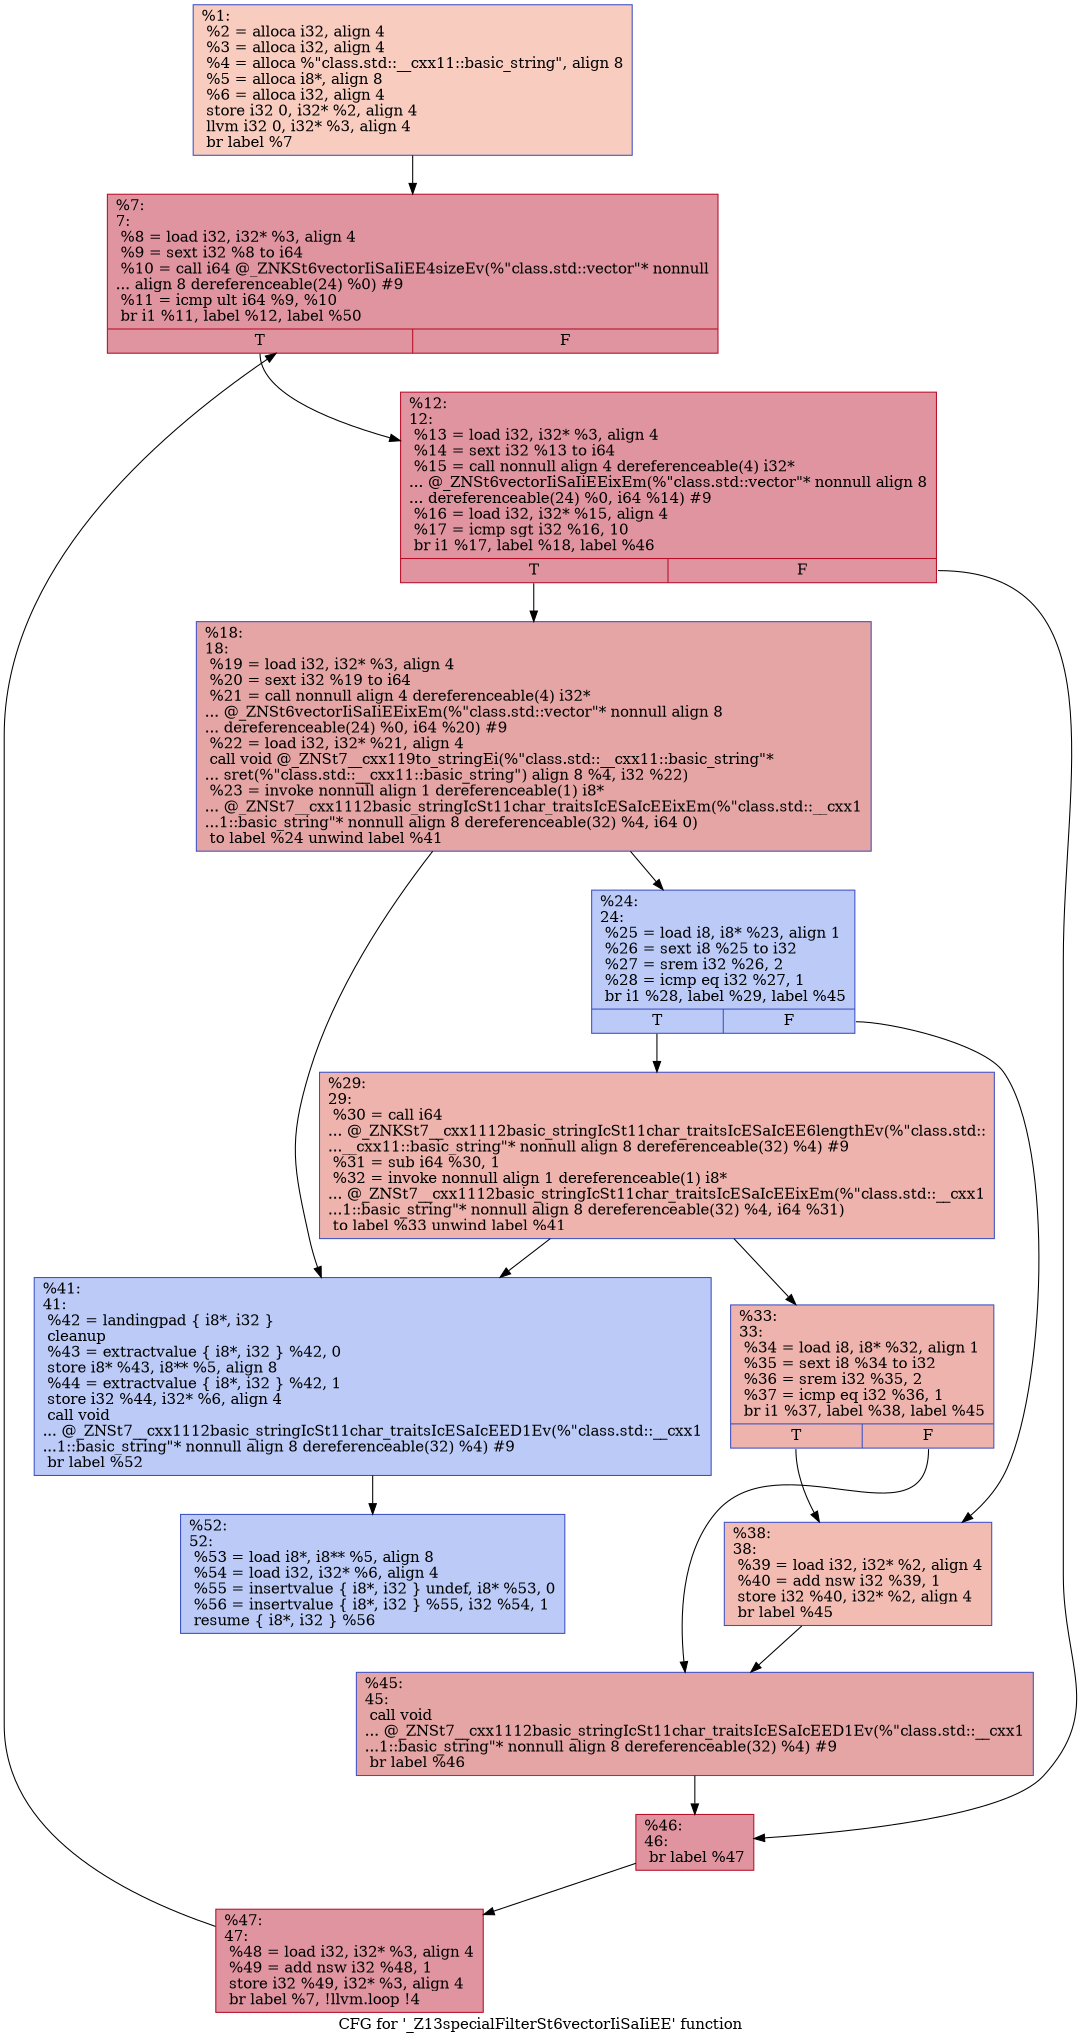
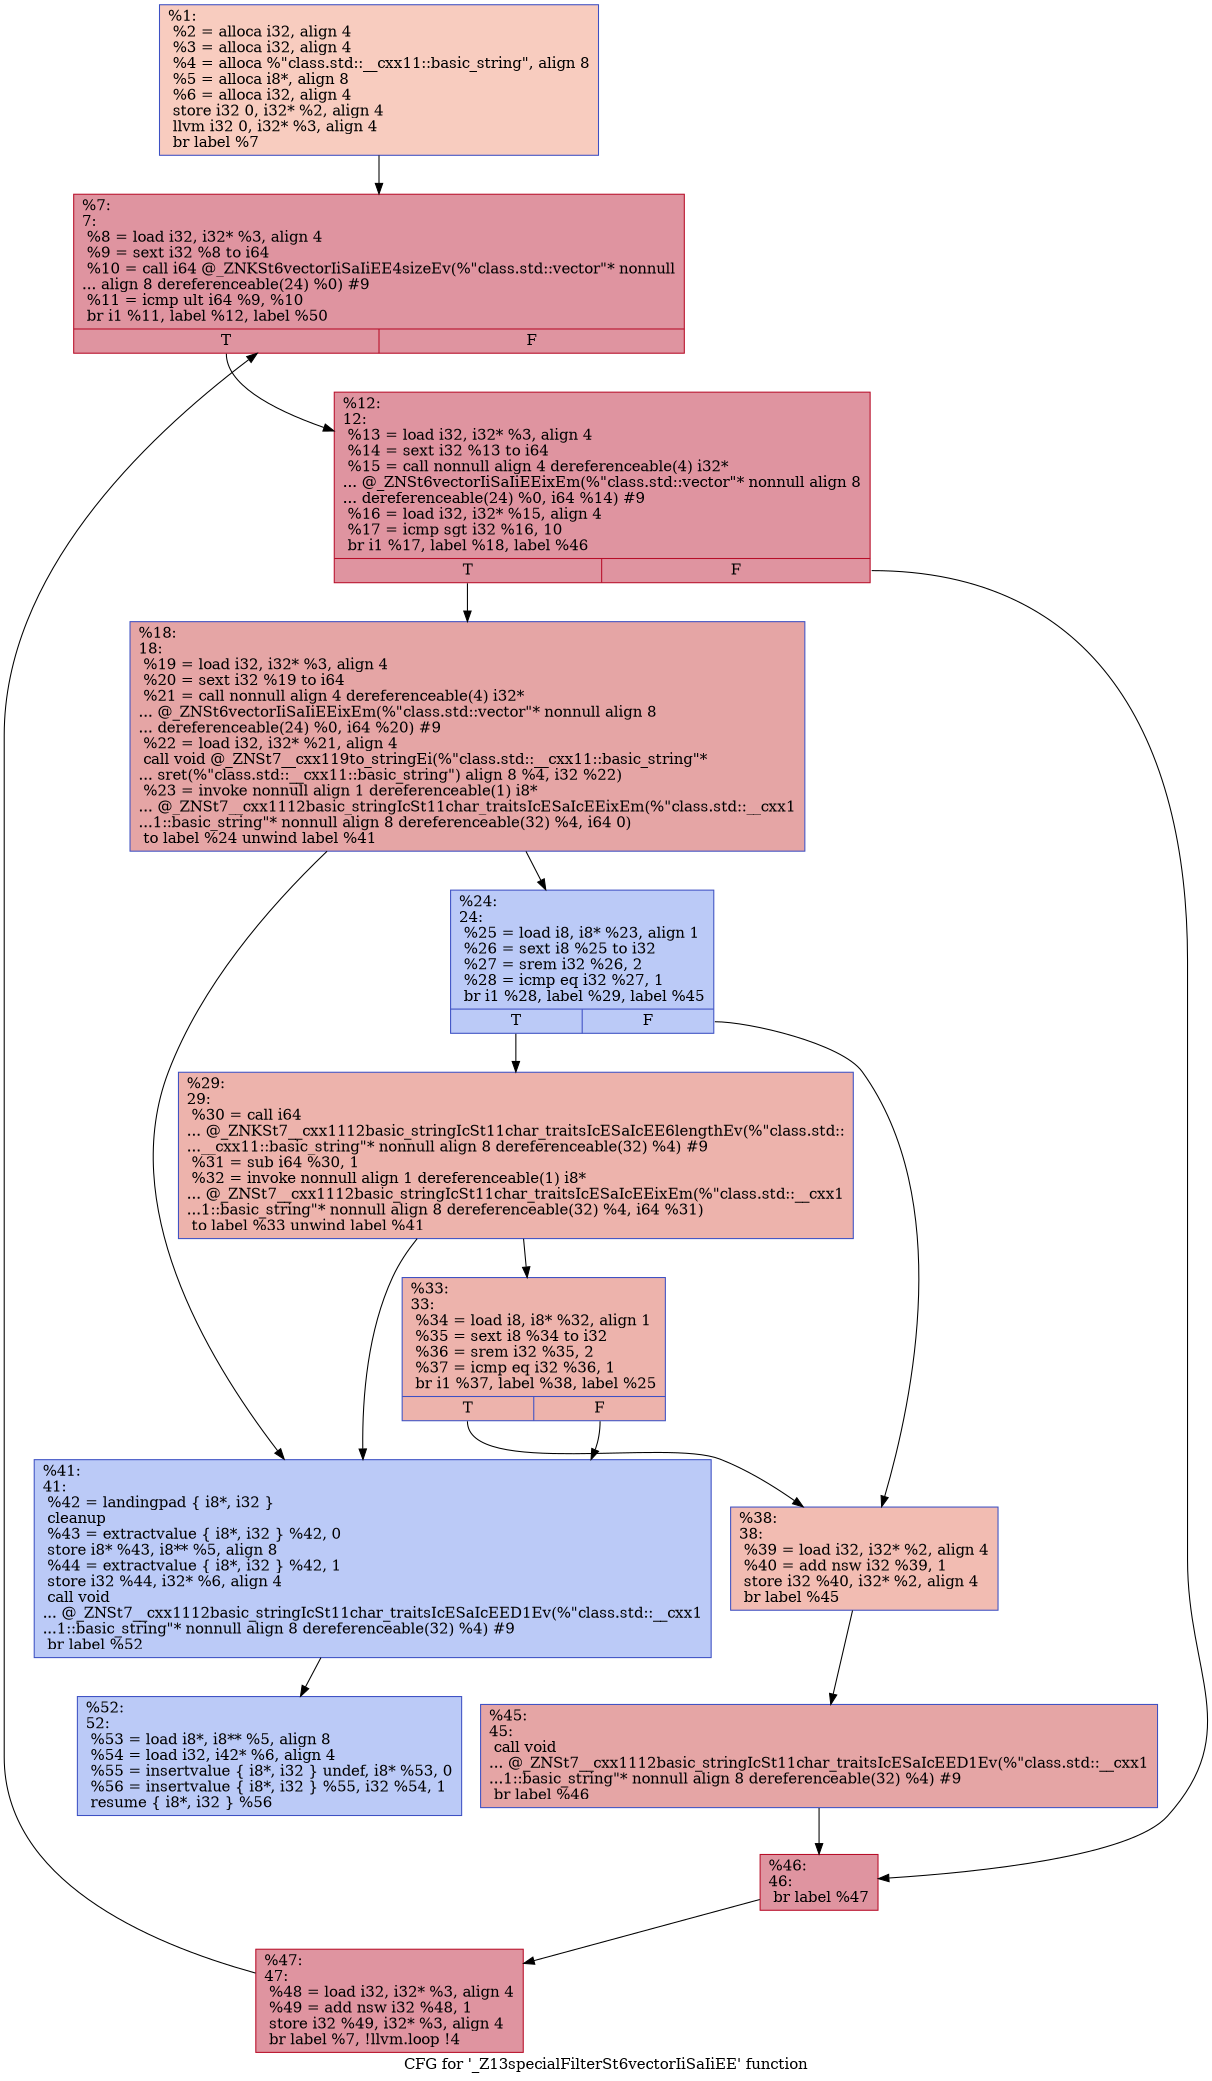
(862, 1411) -> (534, 1384)
(755, 1490) -> (599, 1436)
(314, 1573) -> (211, 1756)
